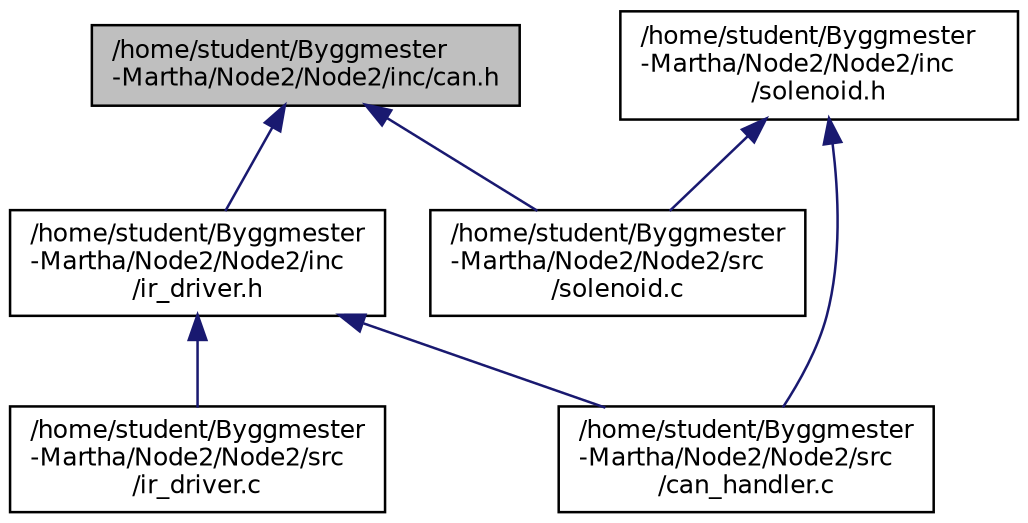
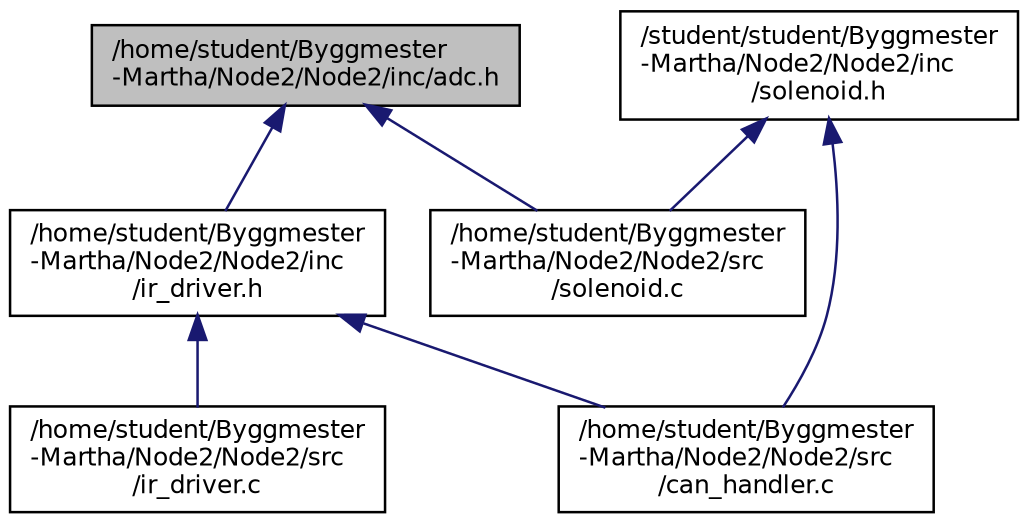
(306, 65) -> (306, 65)
(819, 65) -> (819, 65)
